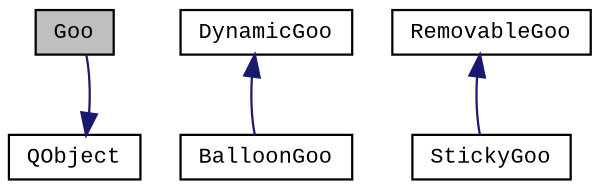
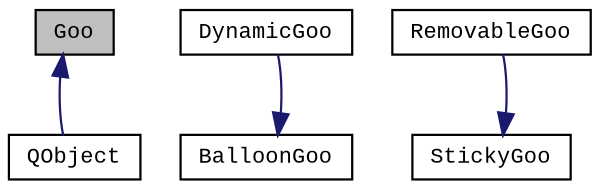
(89, 84) -> (60, 106)
(252, 106) -> (281, 84)
(477, 106) -> (506, 84)
